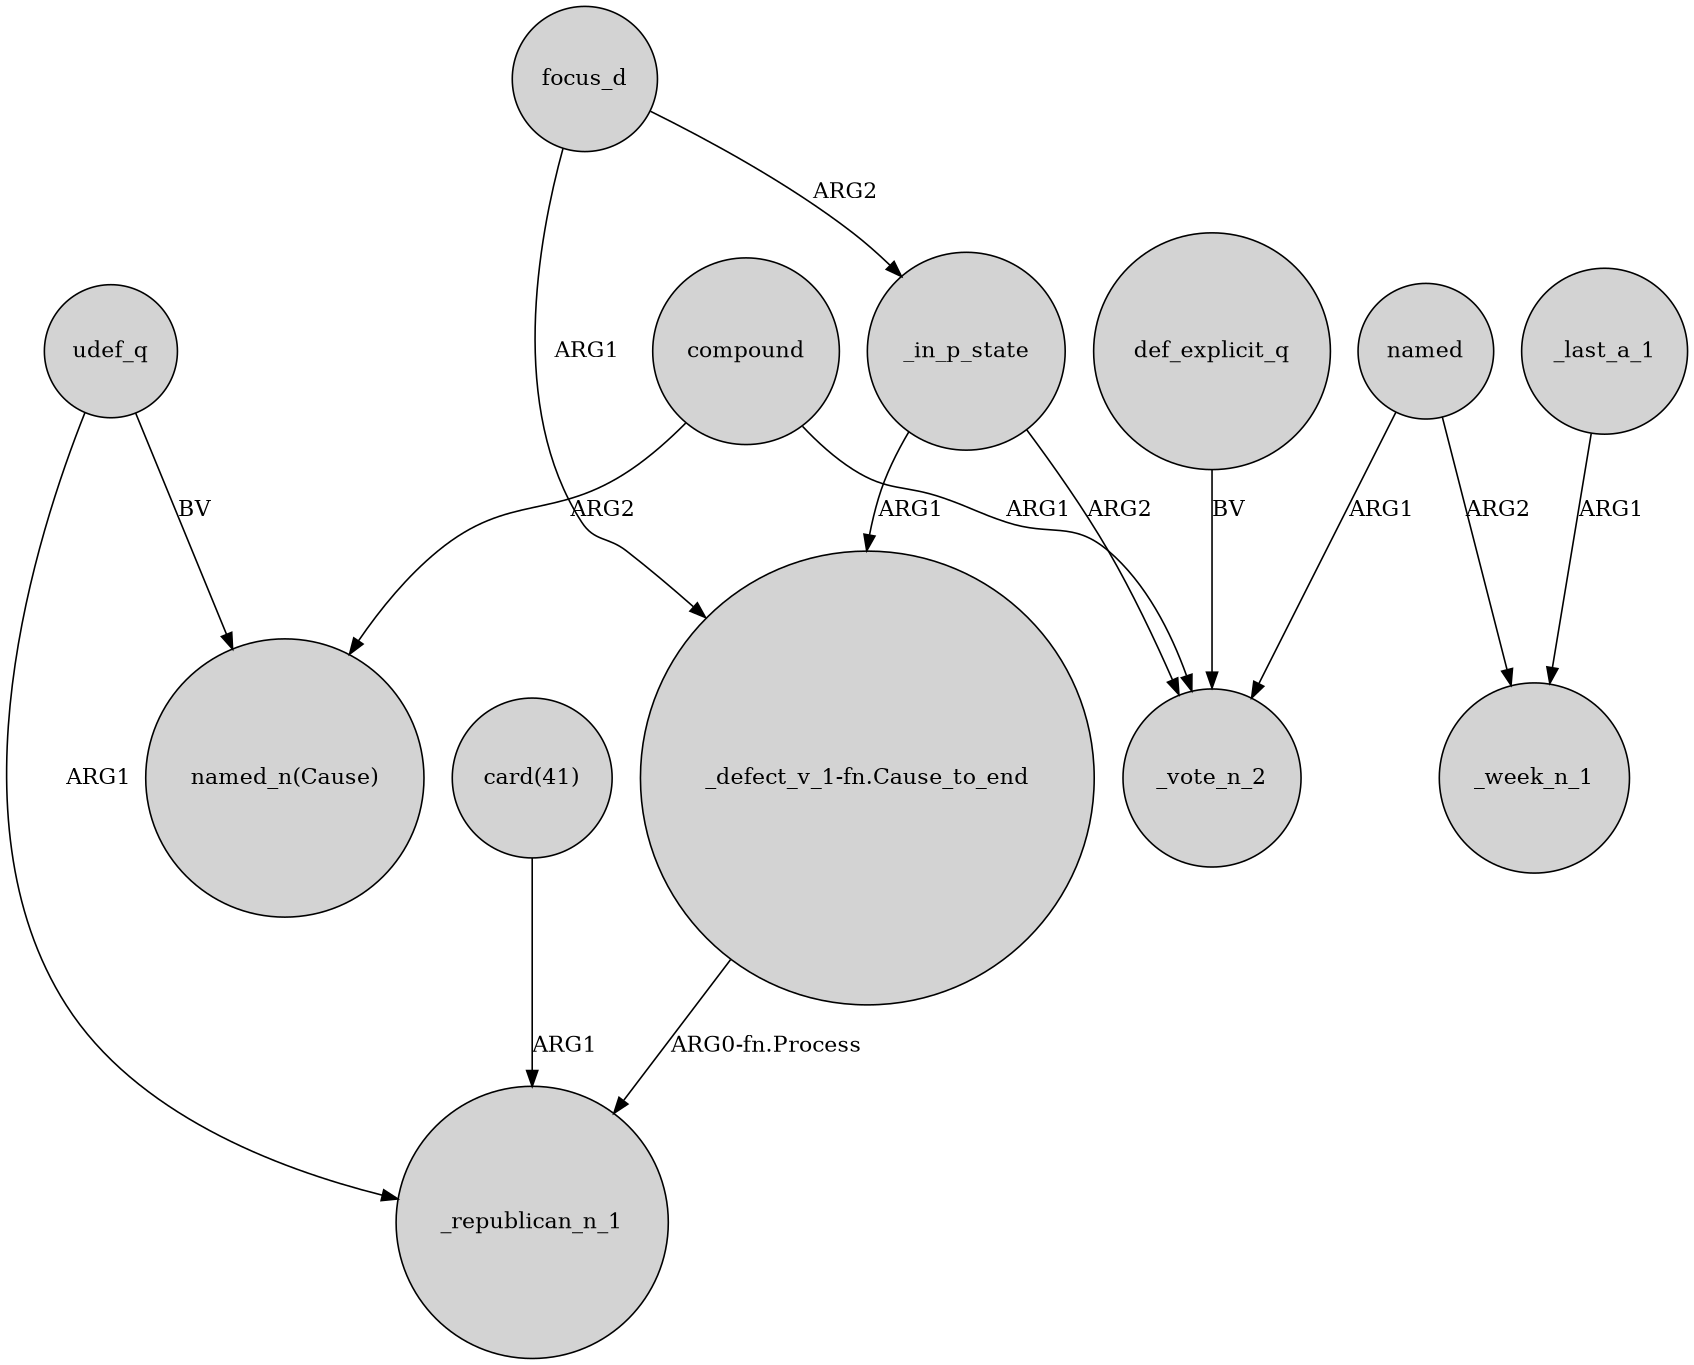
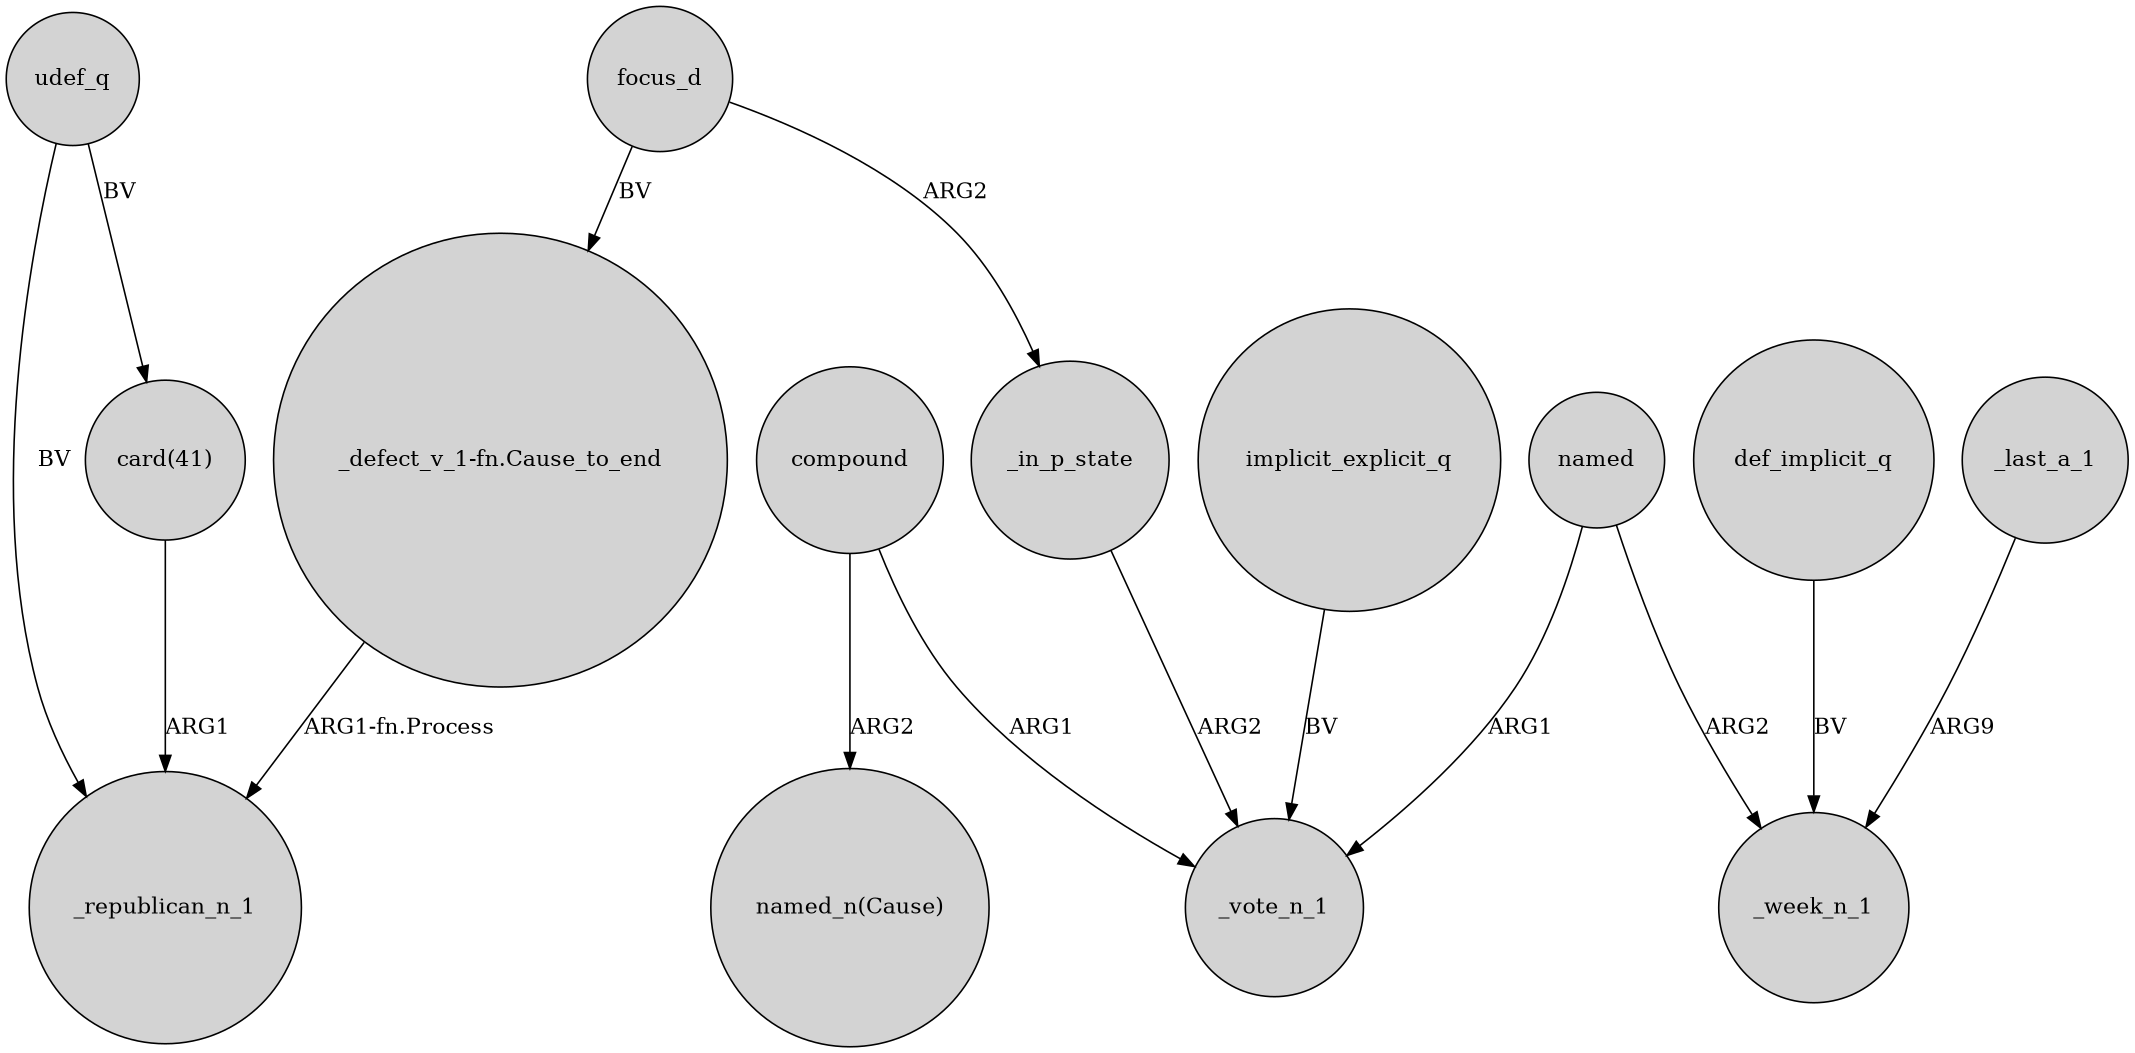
(587, 351) -> (635, 192)
(1212, 351) -> (1349, 460)
none -> (1814, 460)
(887, 474) -> none
(1612, 510) -> (1963, 728)
(181, 524) -> (116, 255)
(99, 778) -> (54, 460)
(1212, 778) -> (1274, 908)
(767, 1046) -> (400, 728)
